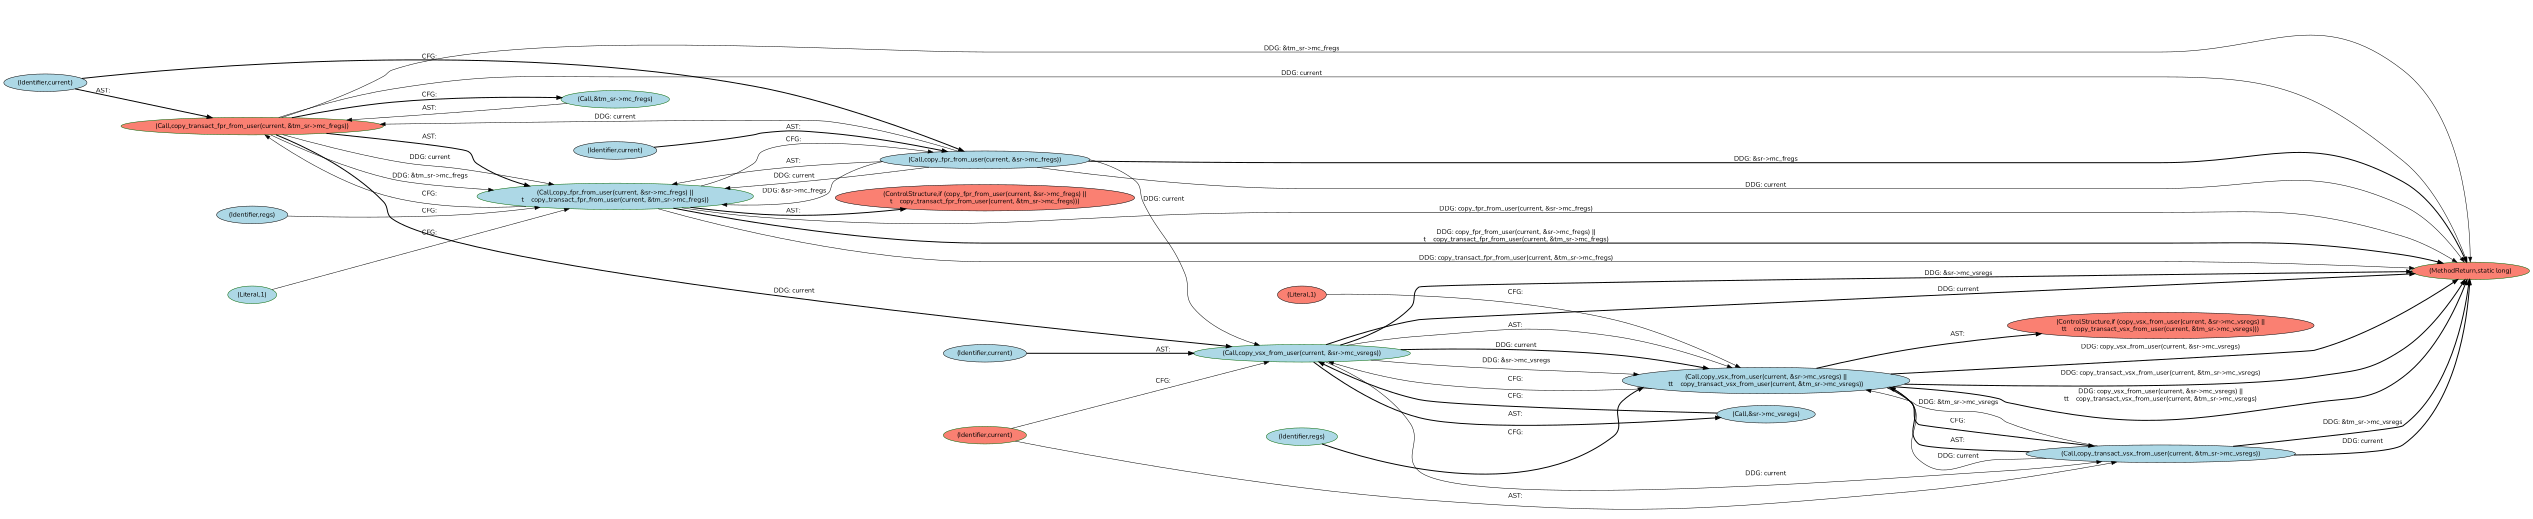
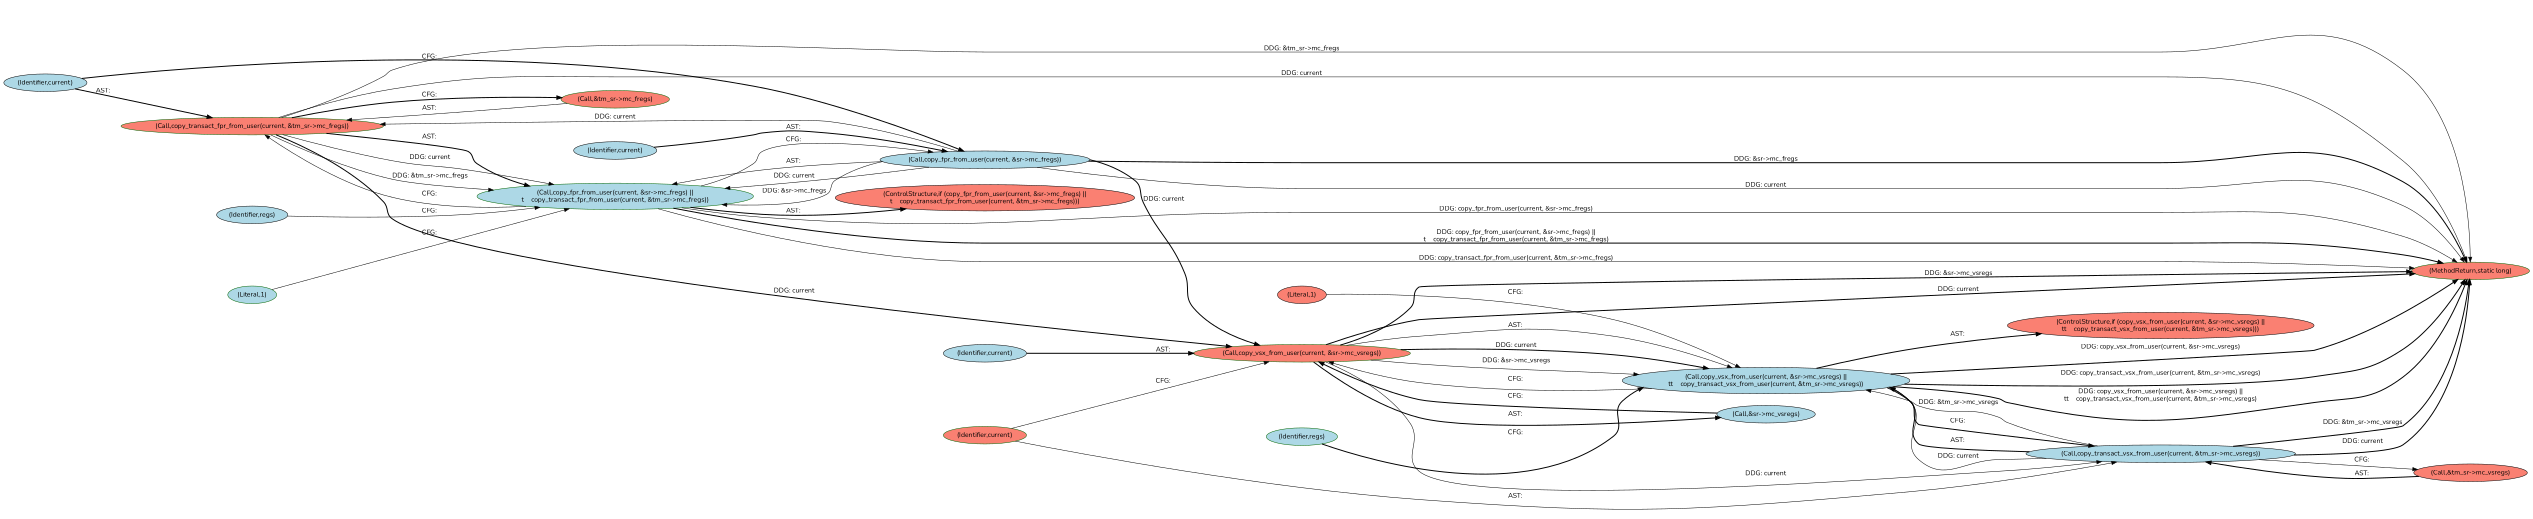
(615, 99) -> (615, 99)
(1174, 252) -> (1174, 252)
(1302, 353) -> (1302, 353)
none -> (2471, 473)
